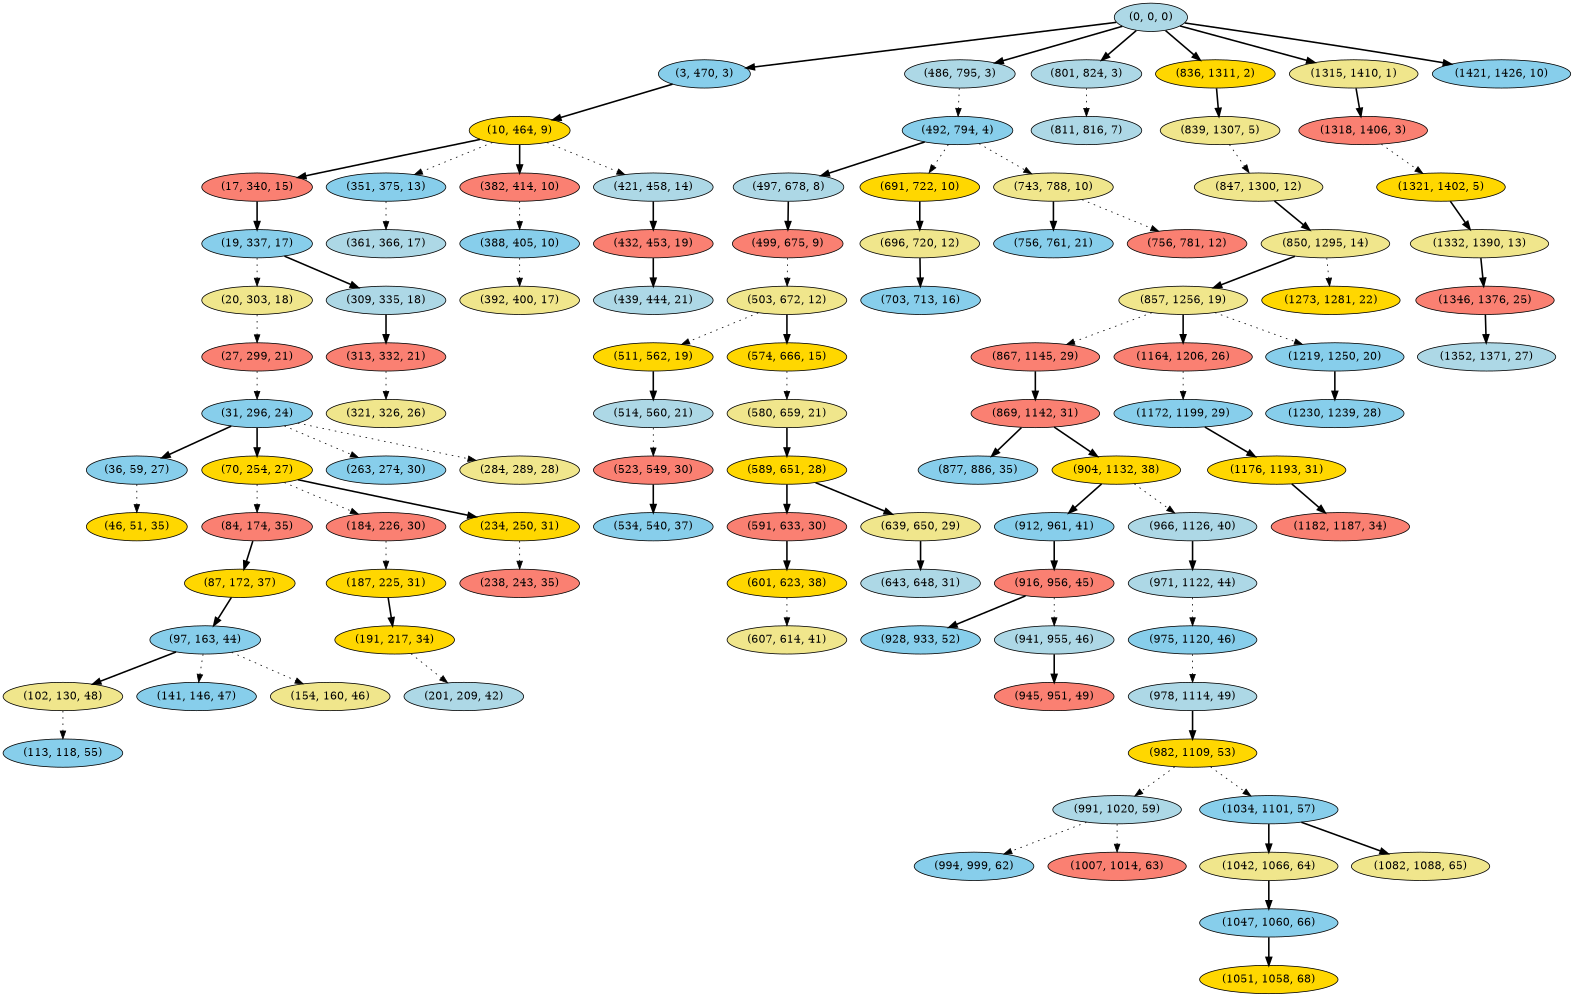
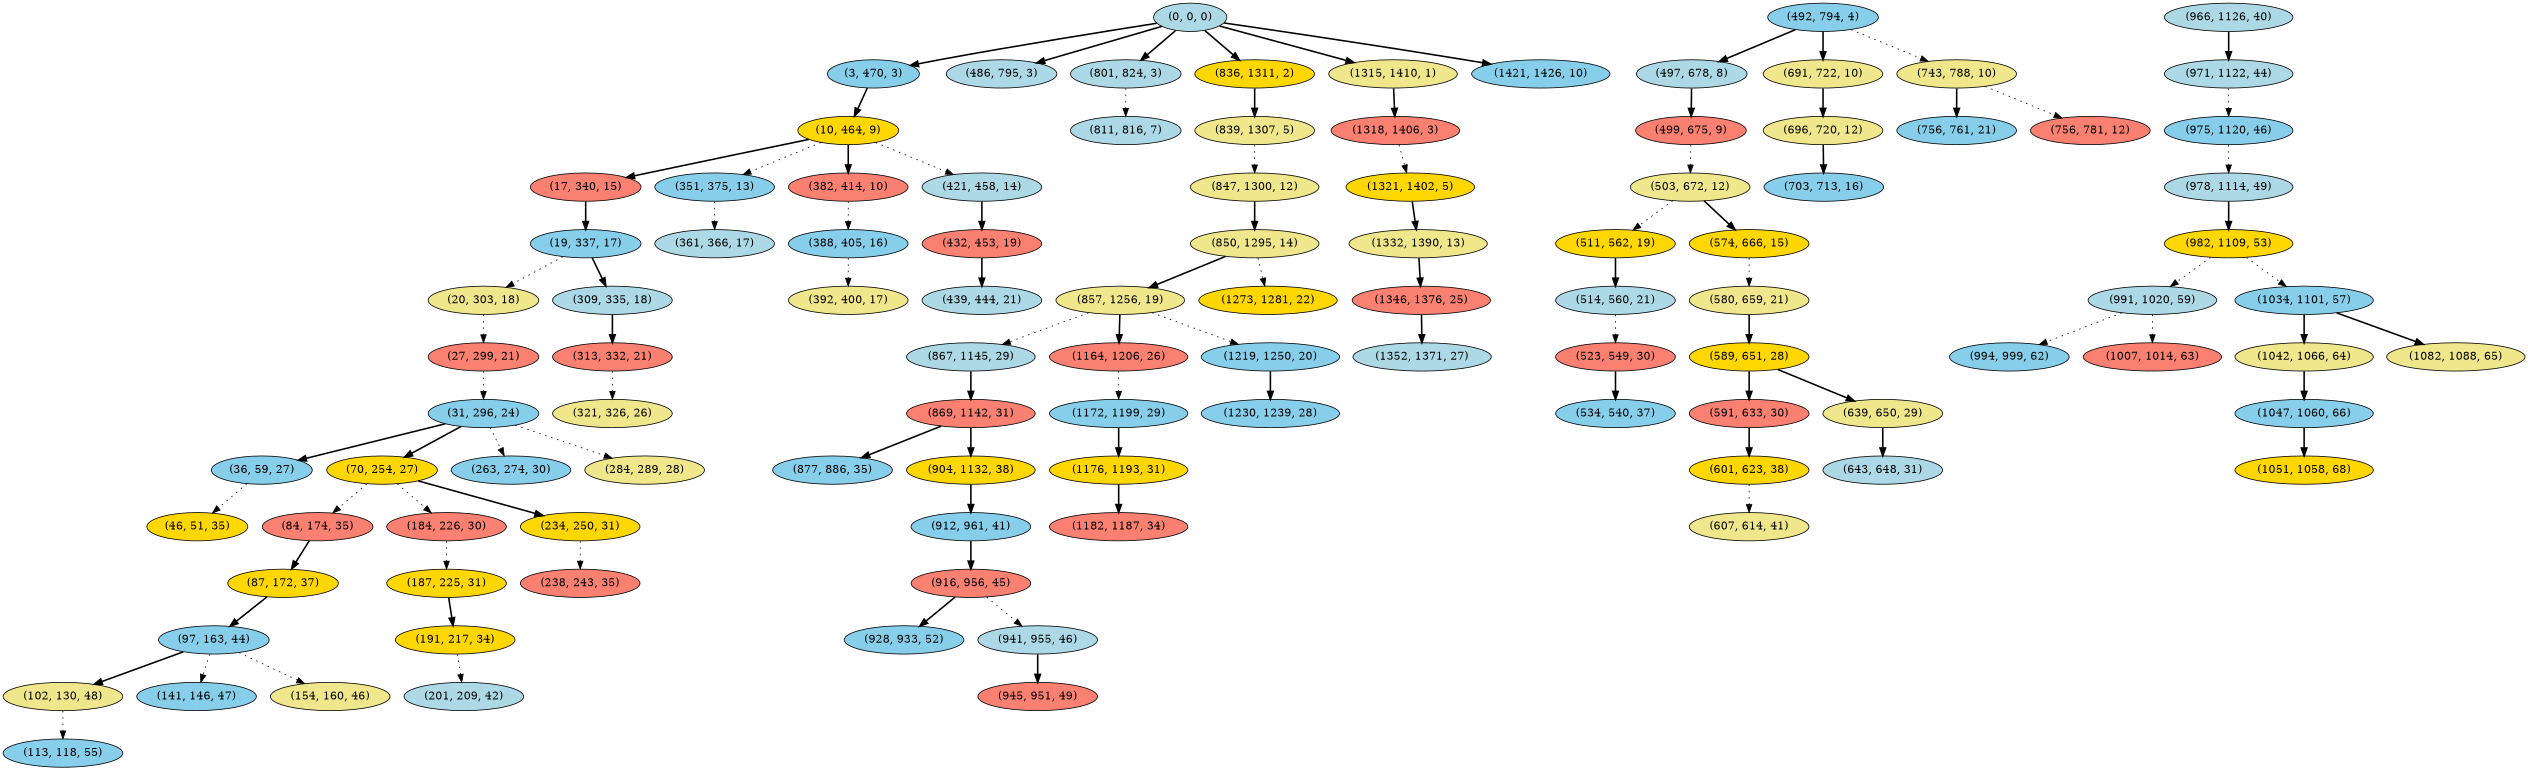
(959, 98) -> none
(941, 155) -> (1823, 42)
(920, 187) -> (1823, 74)
(520, 244) -> (848, 244)
(1035, 357) -> (971, 357)
(1151, 496) -> none
